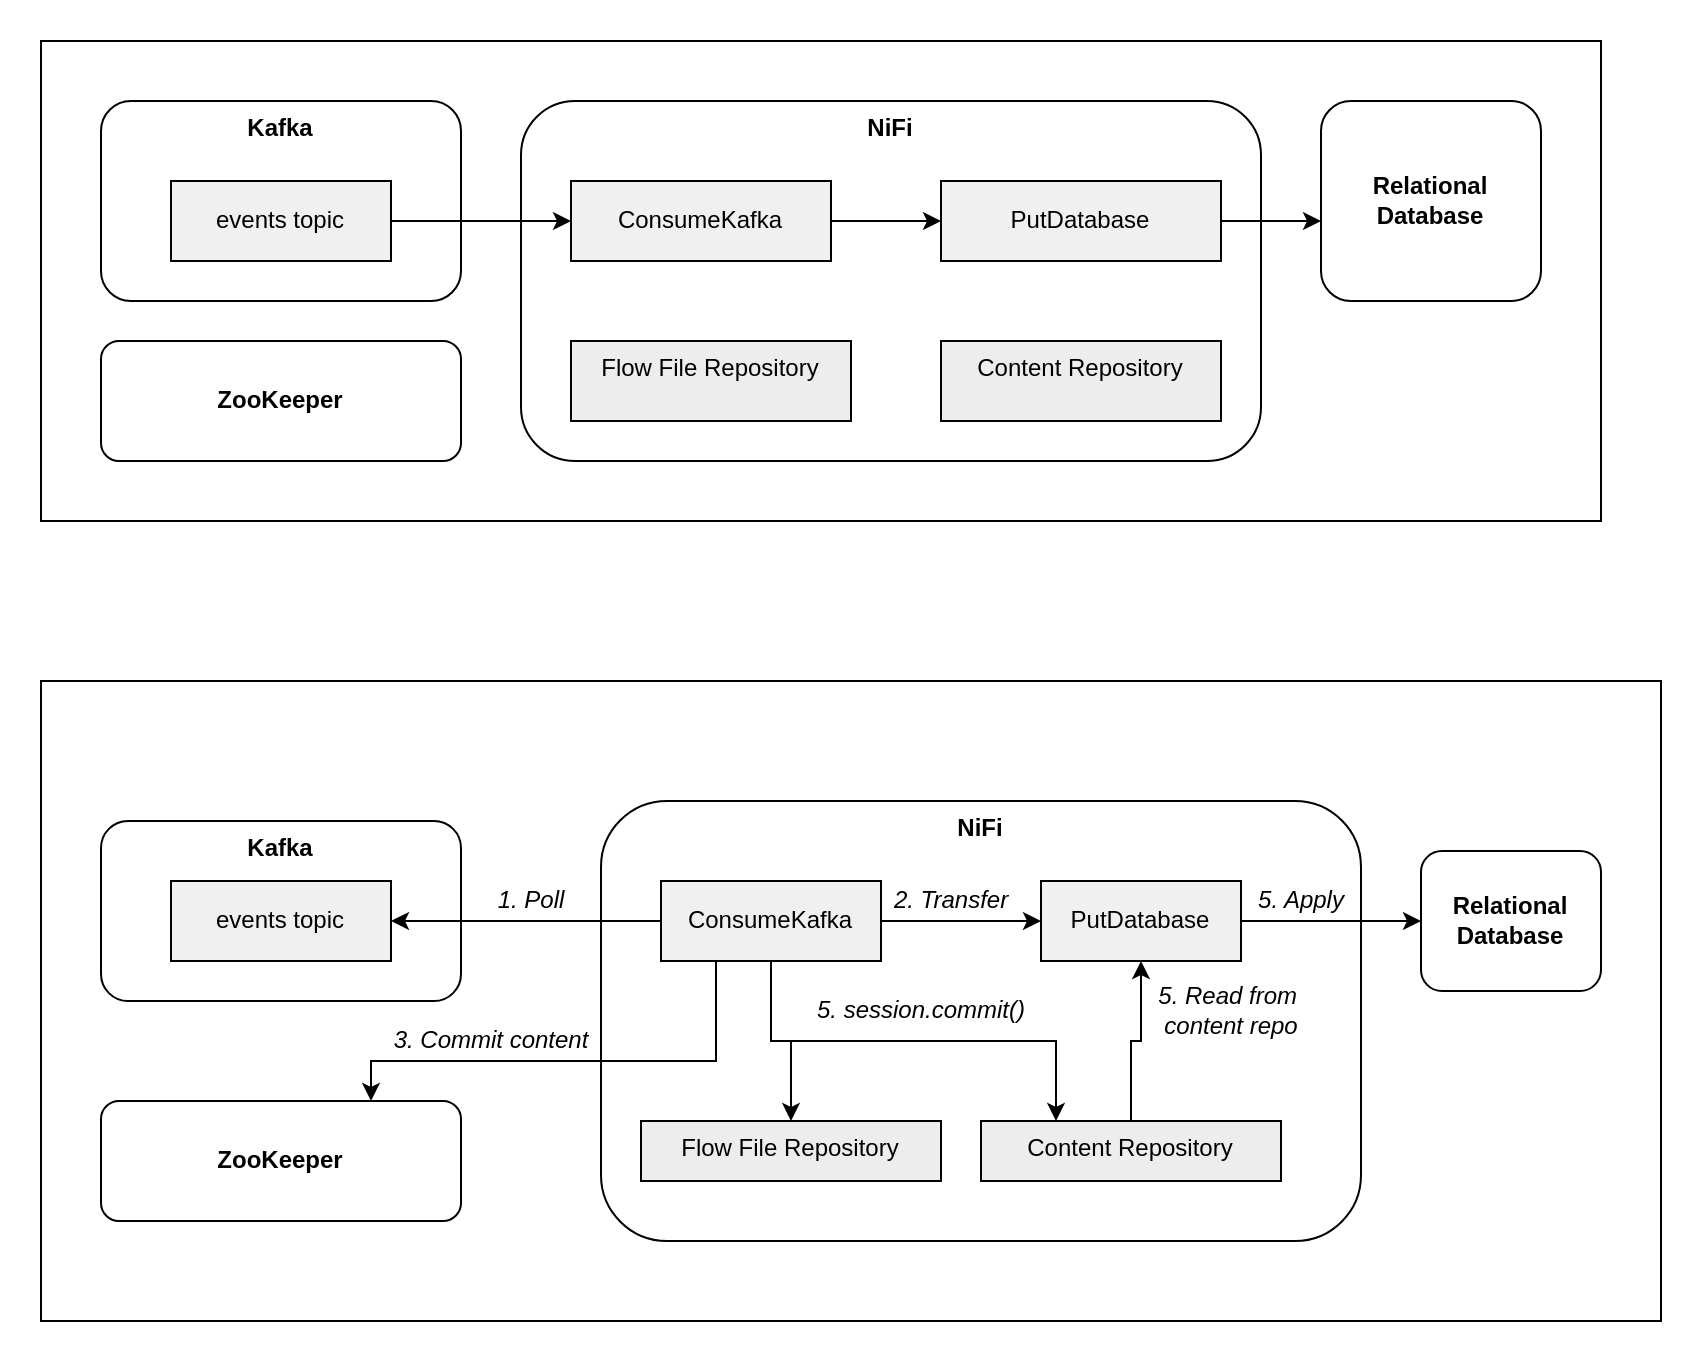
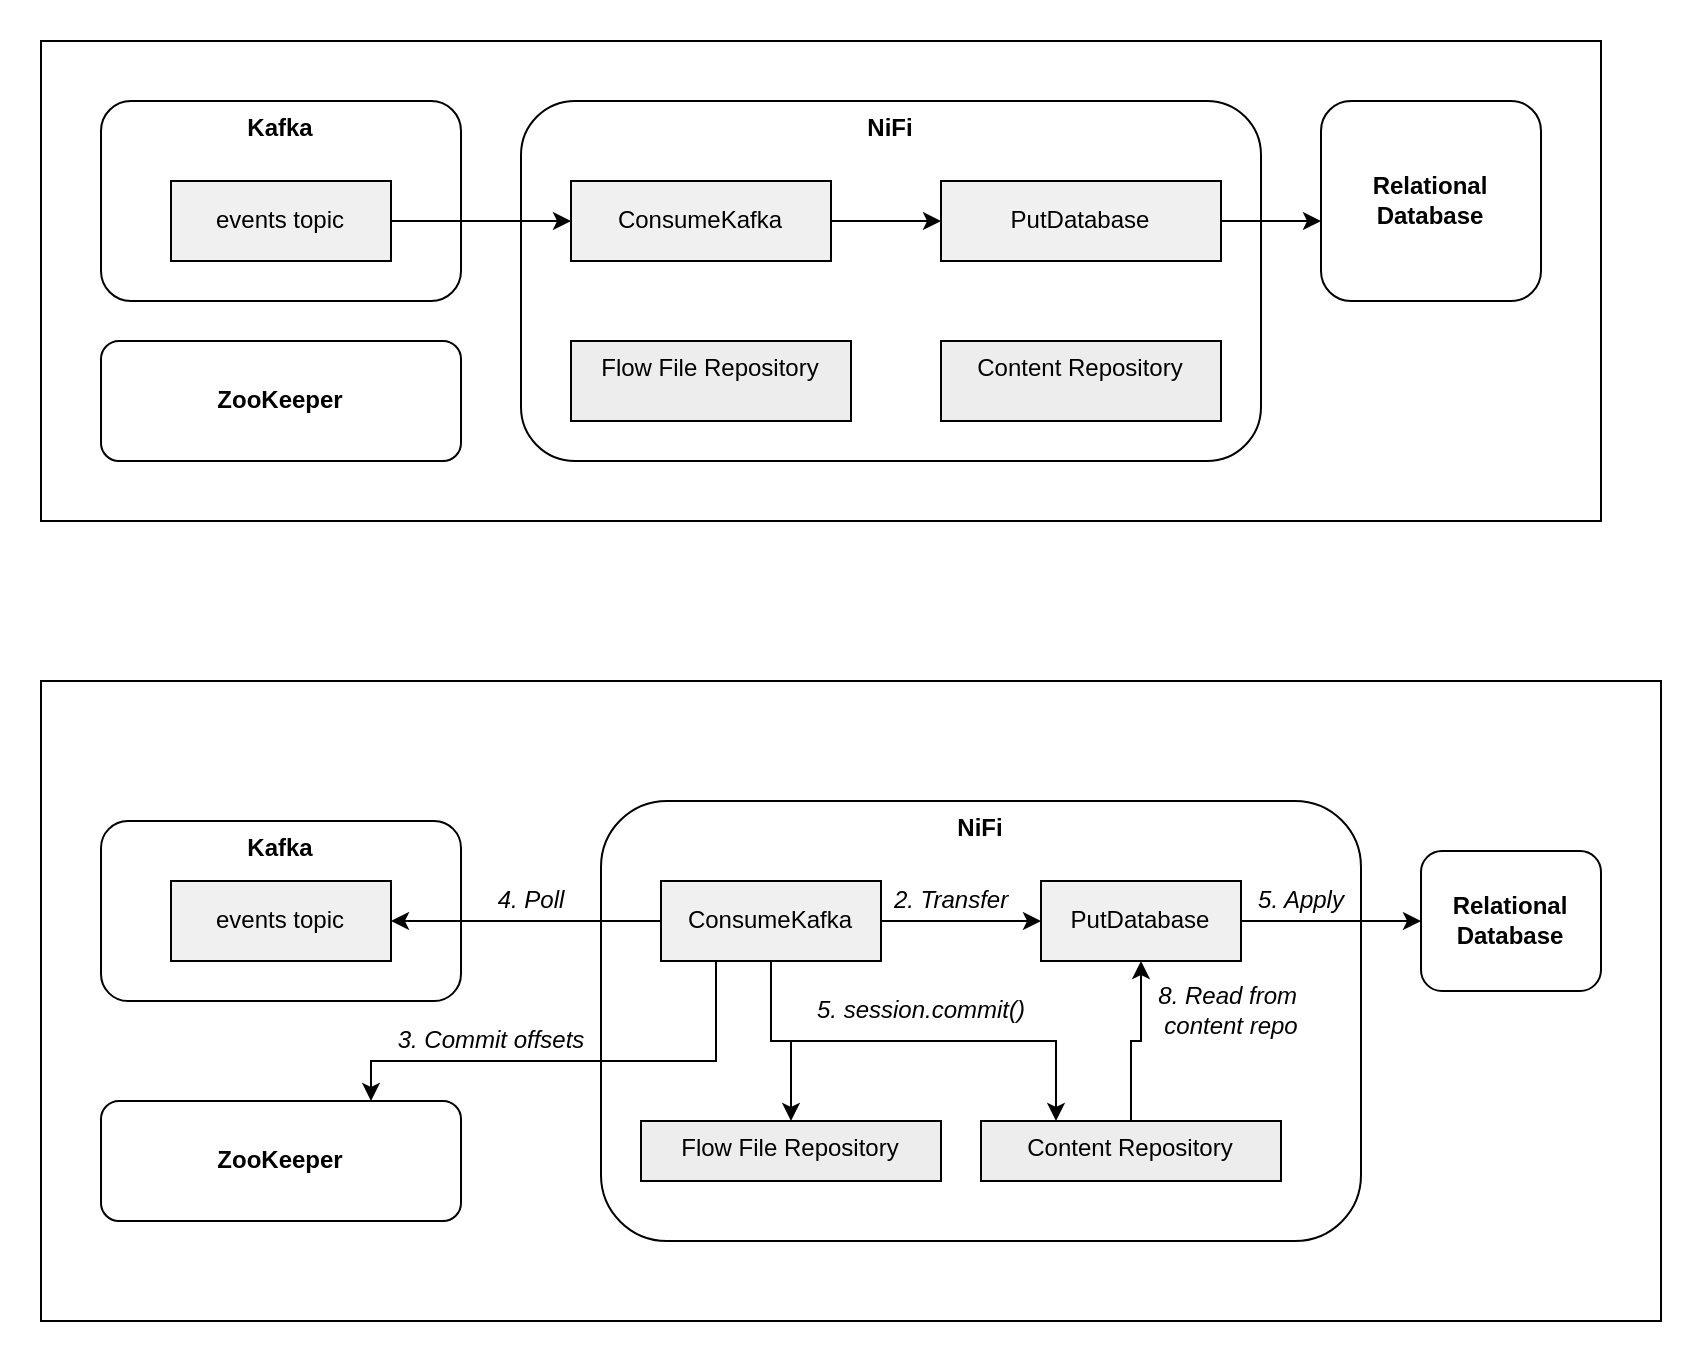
(532, 901) -> (532, 901)
(1232, 1011) -> (1232, 1011)
(492, 1041) -> (492, 1041)
